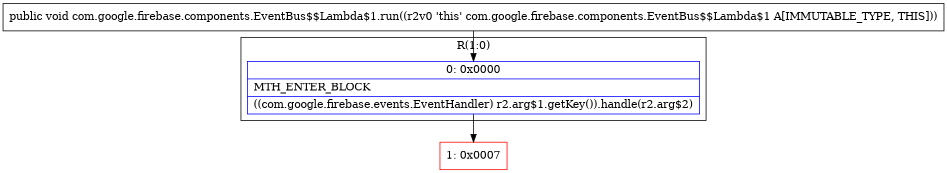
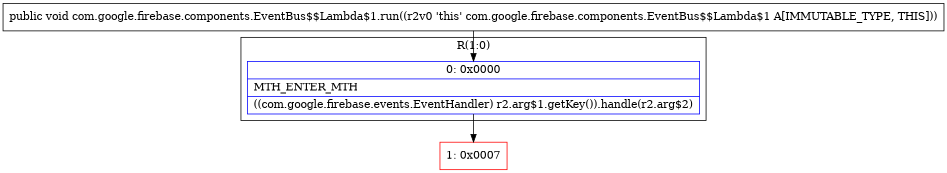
(312, 87) -> (306, 87)
